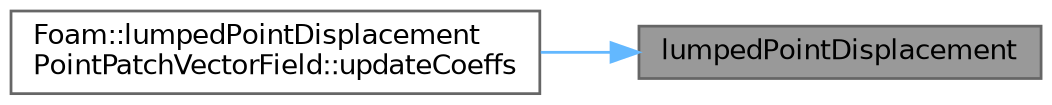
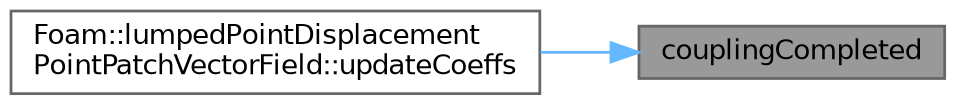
(840, 52) -> (792, 52)
